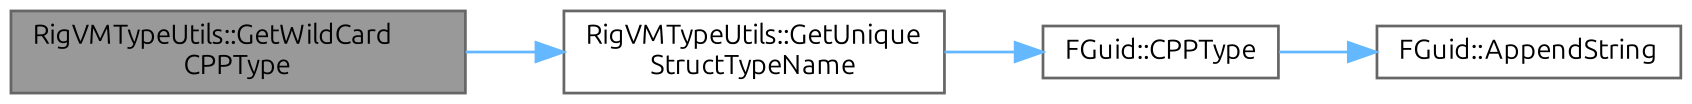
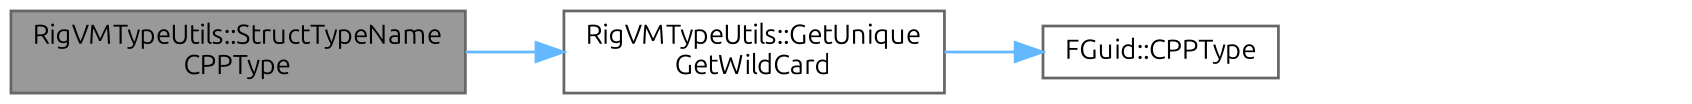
(238, 52) -> (238, 52)
(754, 52) -> (754, 52)
(1529, 52) -> none
